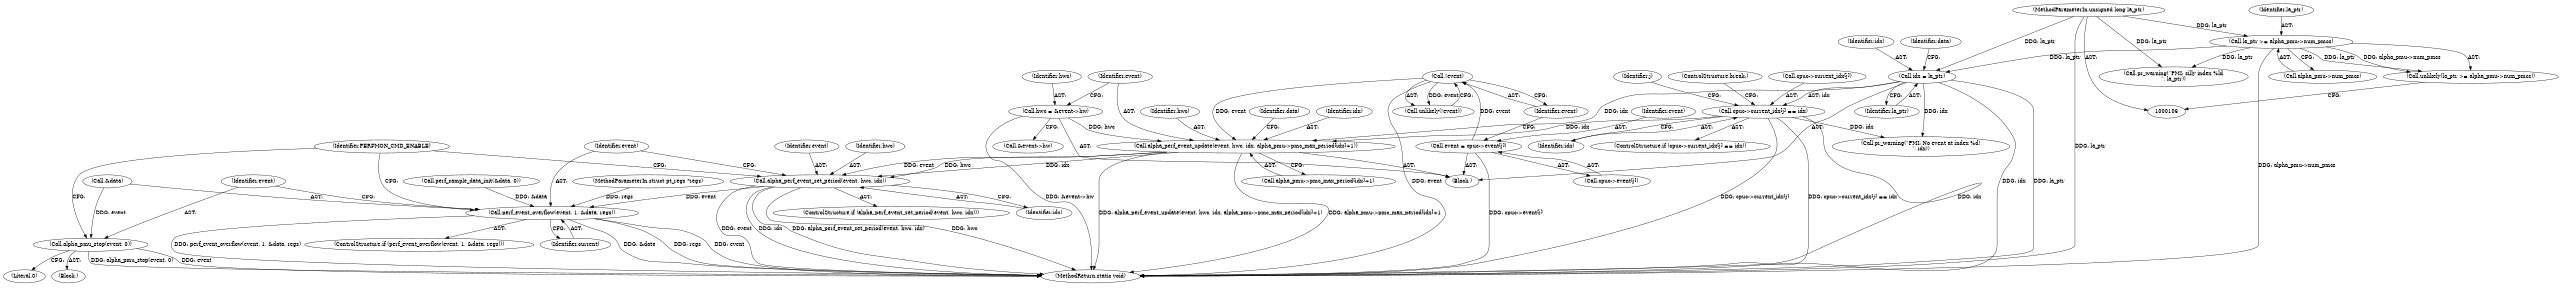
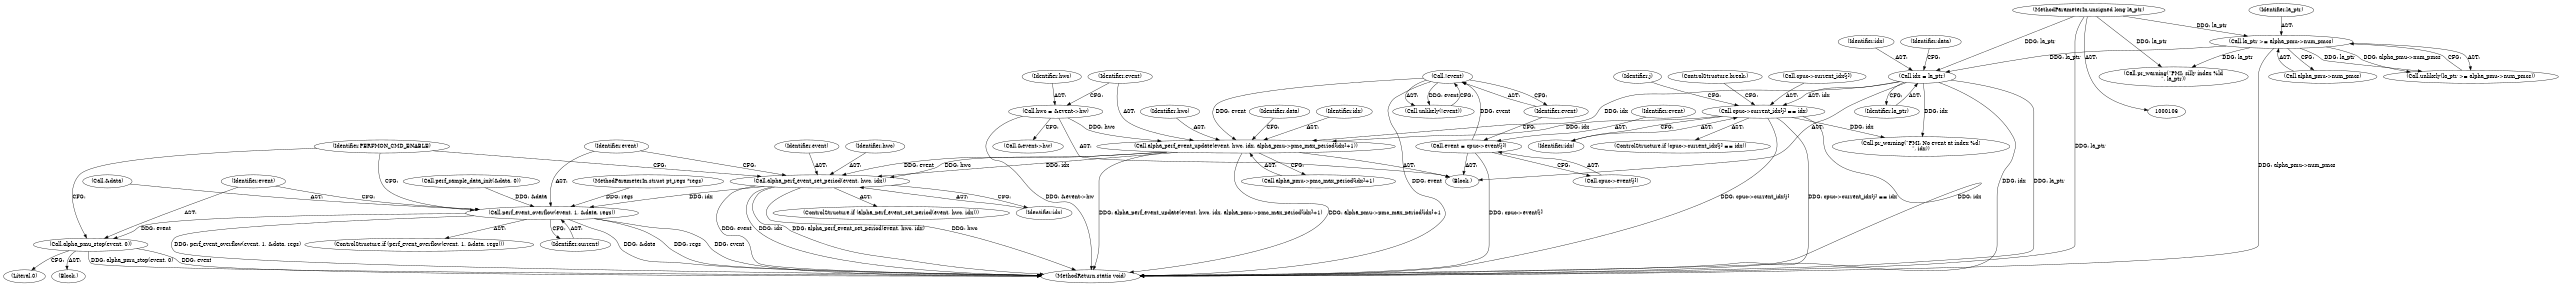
(2306, 96) -> (2410, 49)
(1565, 166) -> (1565, 166)
(701, 197) -> (701, 197)
(95, 210) -> (290, 216)
